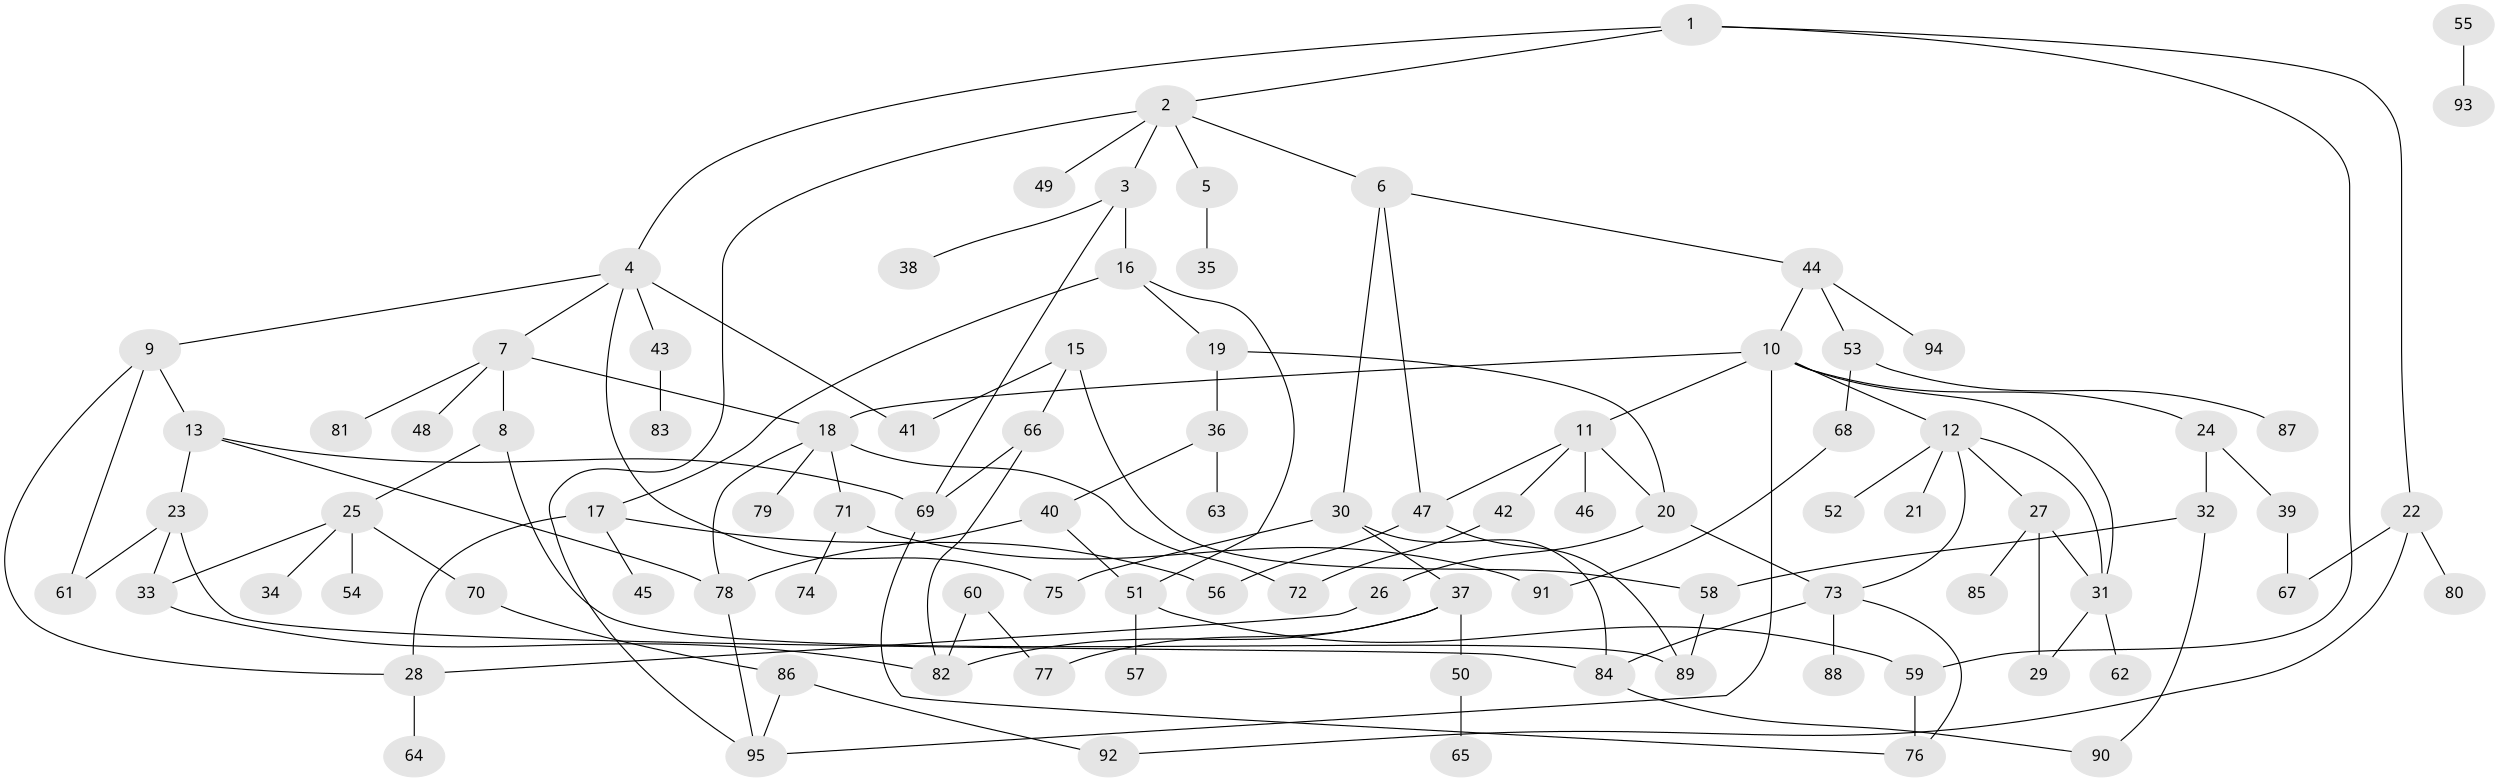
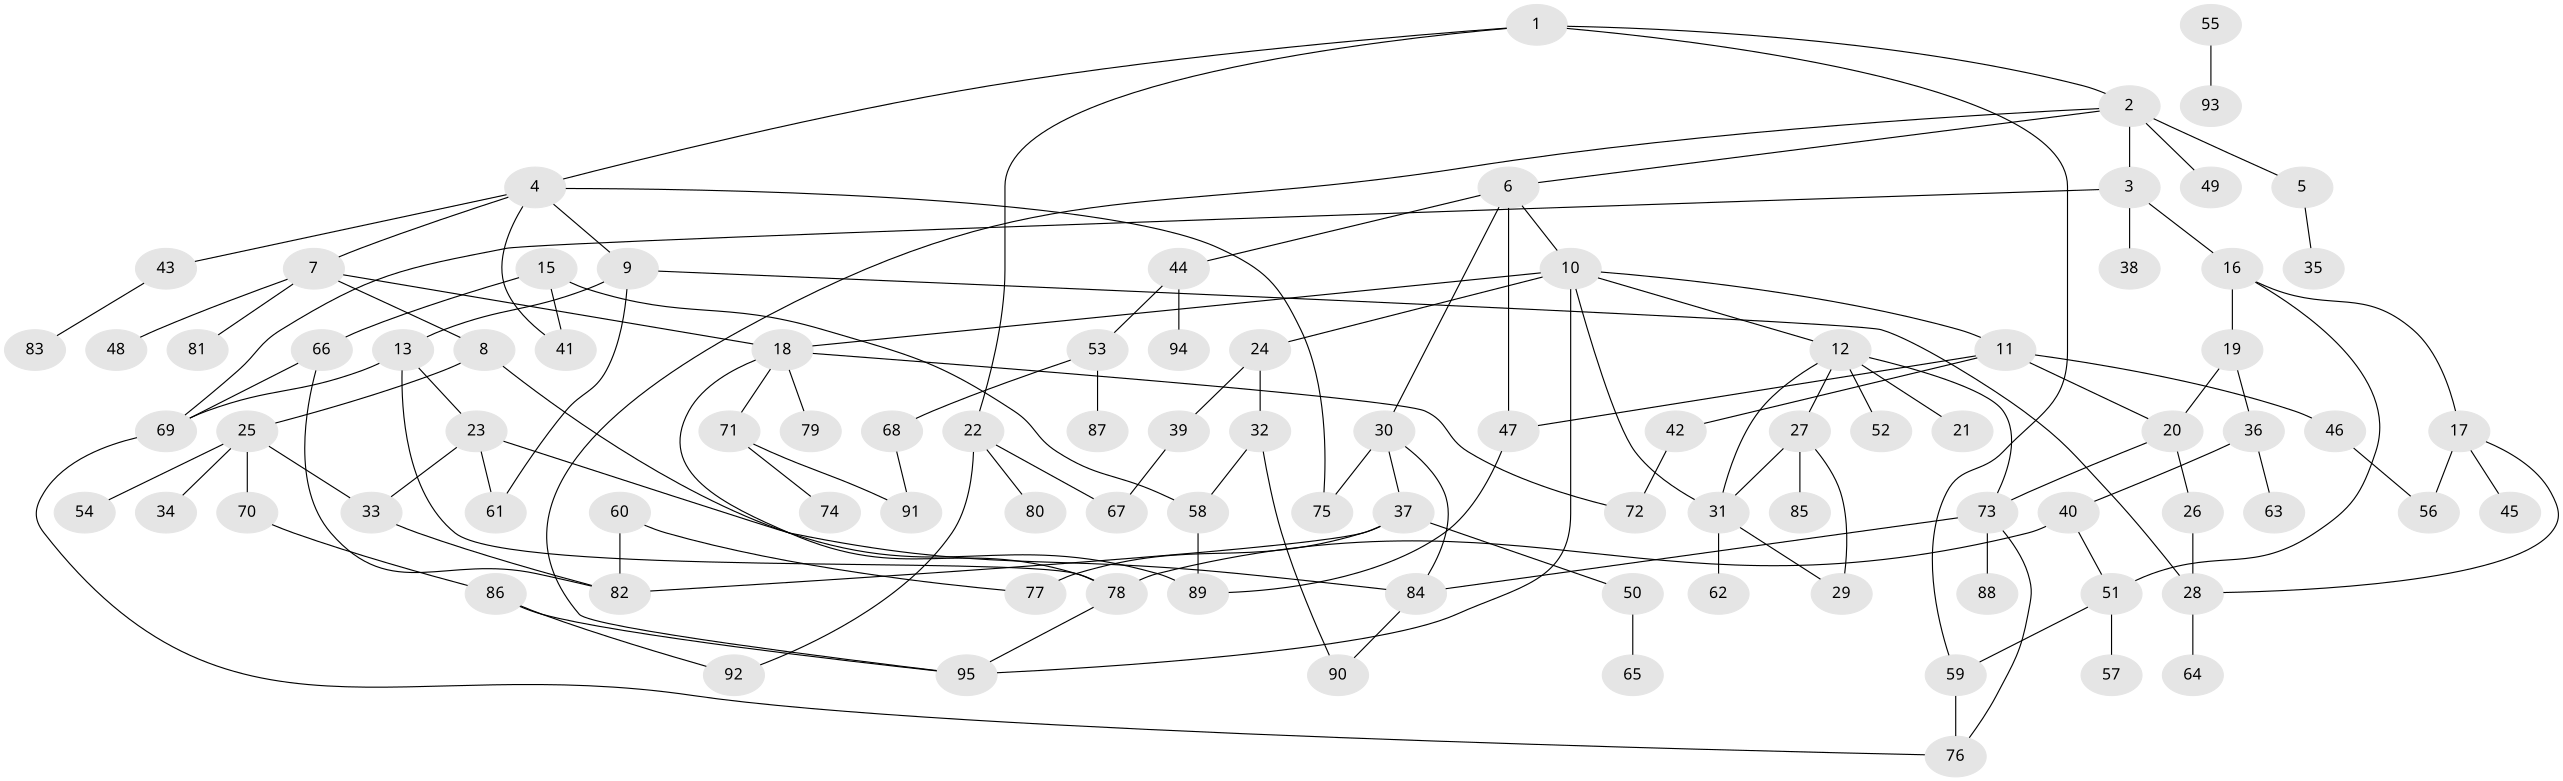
(1792, 309) -> (1540, 228)
(1312, 556) -> (2382, 472)
